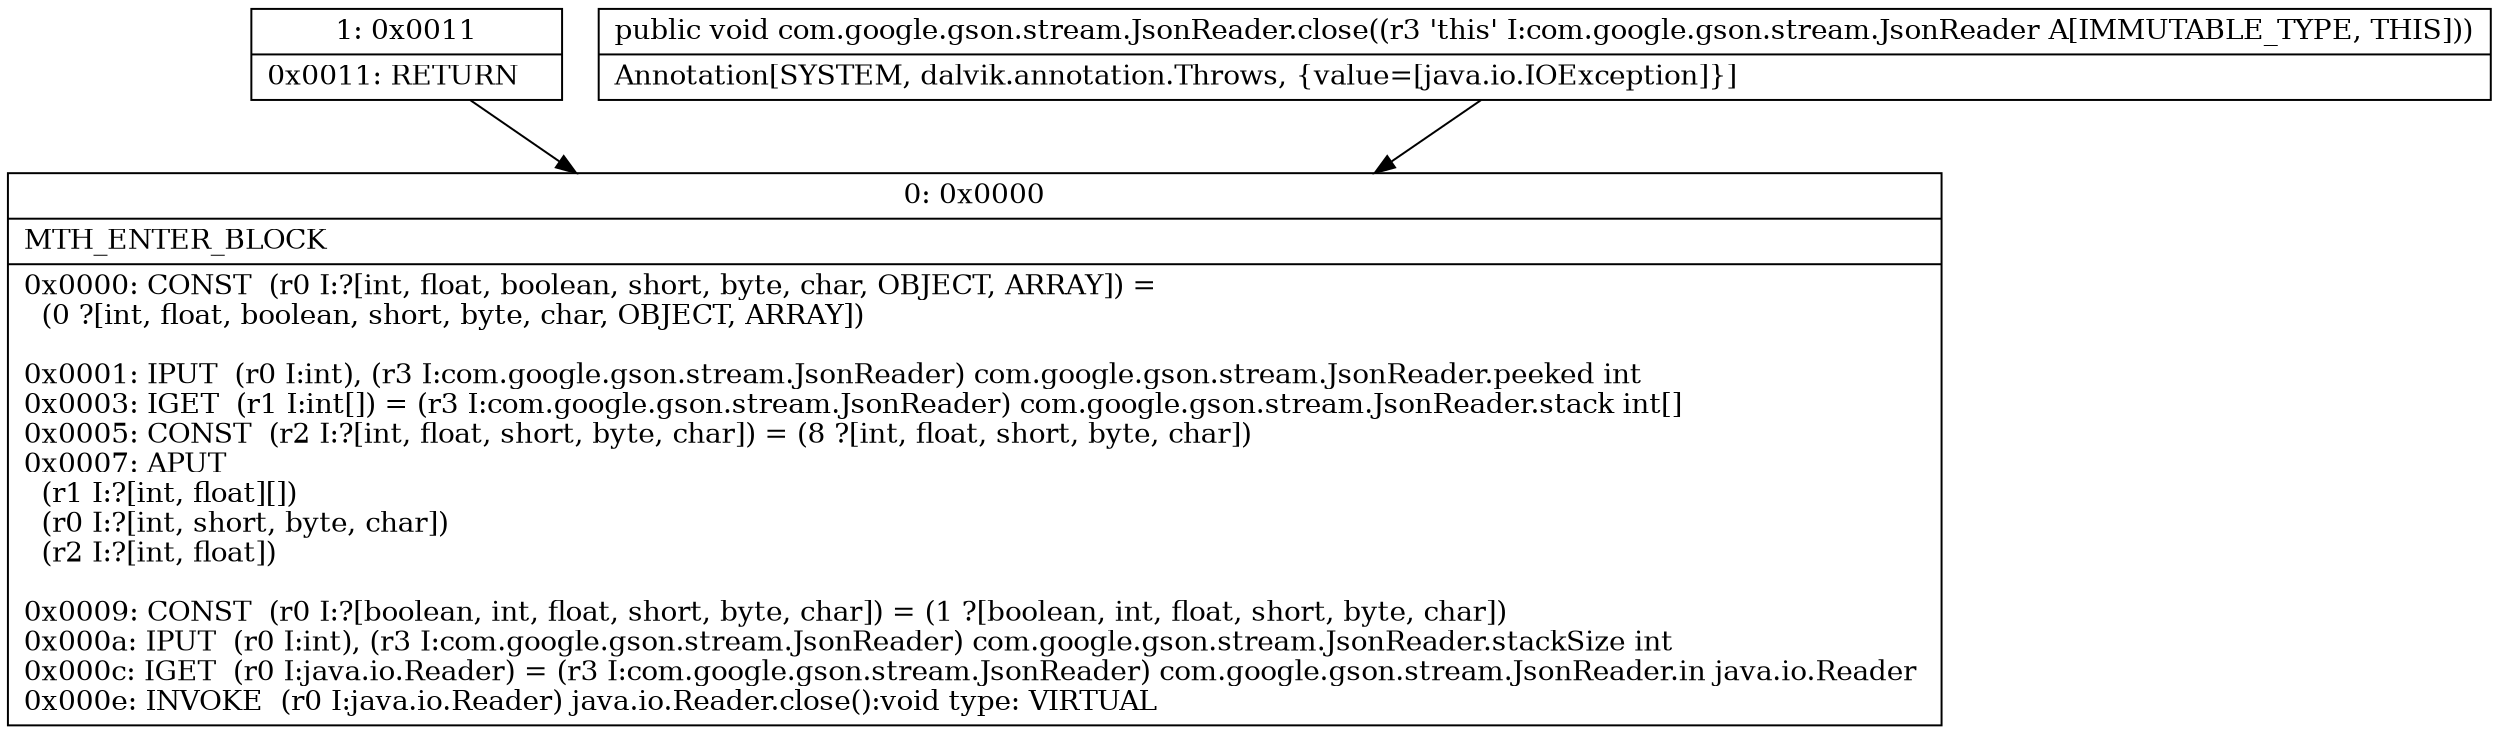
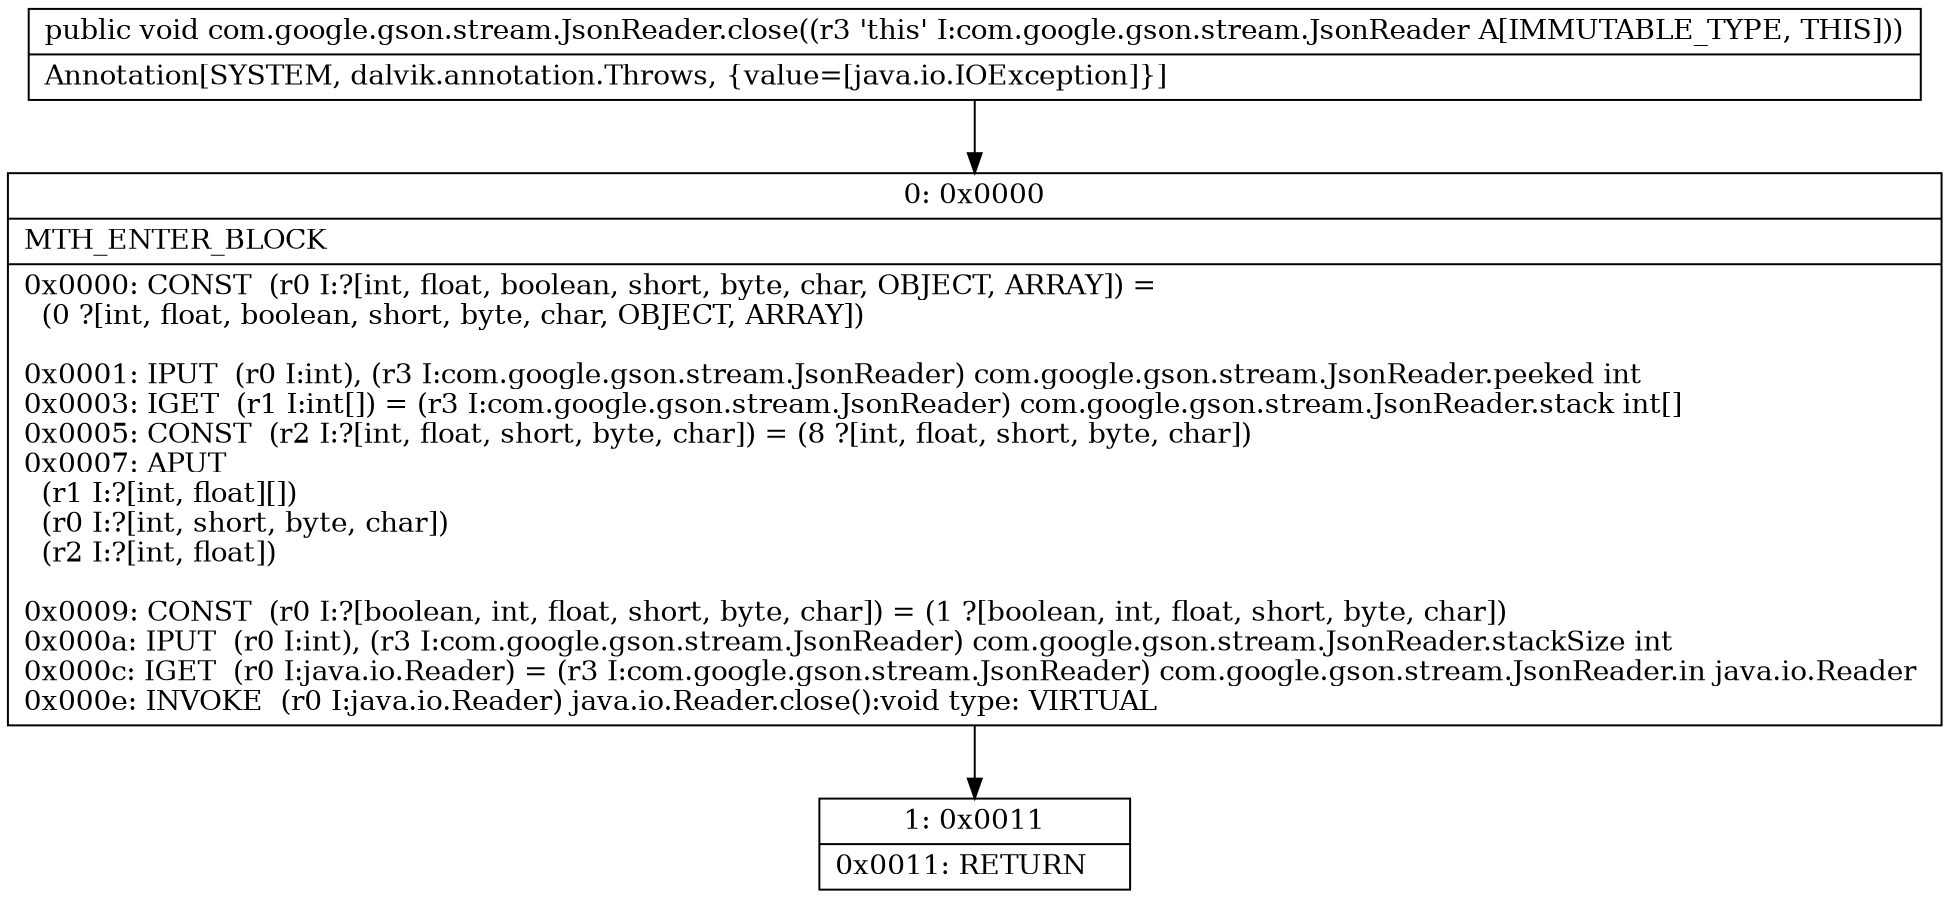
(515, 131) -> (975, 752)
